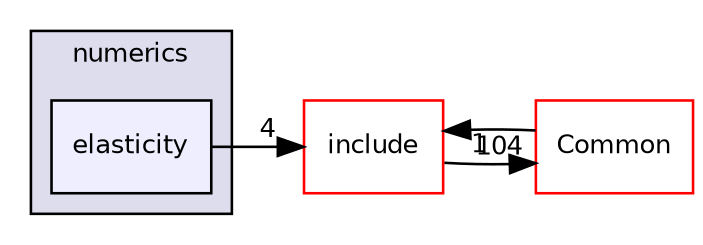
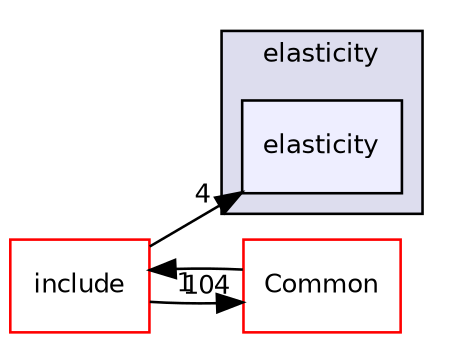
(131, 55) -> (322, 55)
(248, 147) -> (184, 226)
